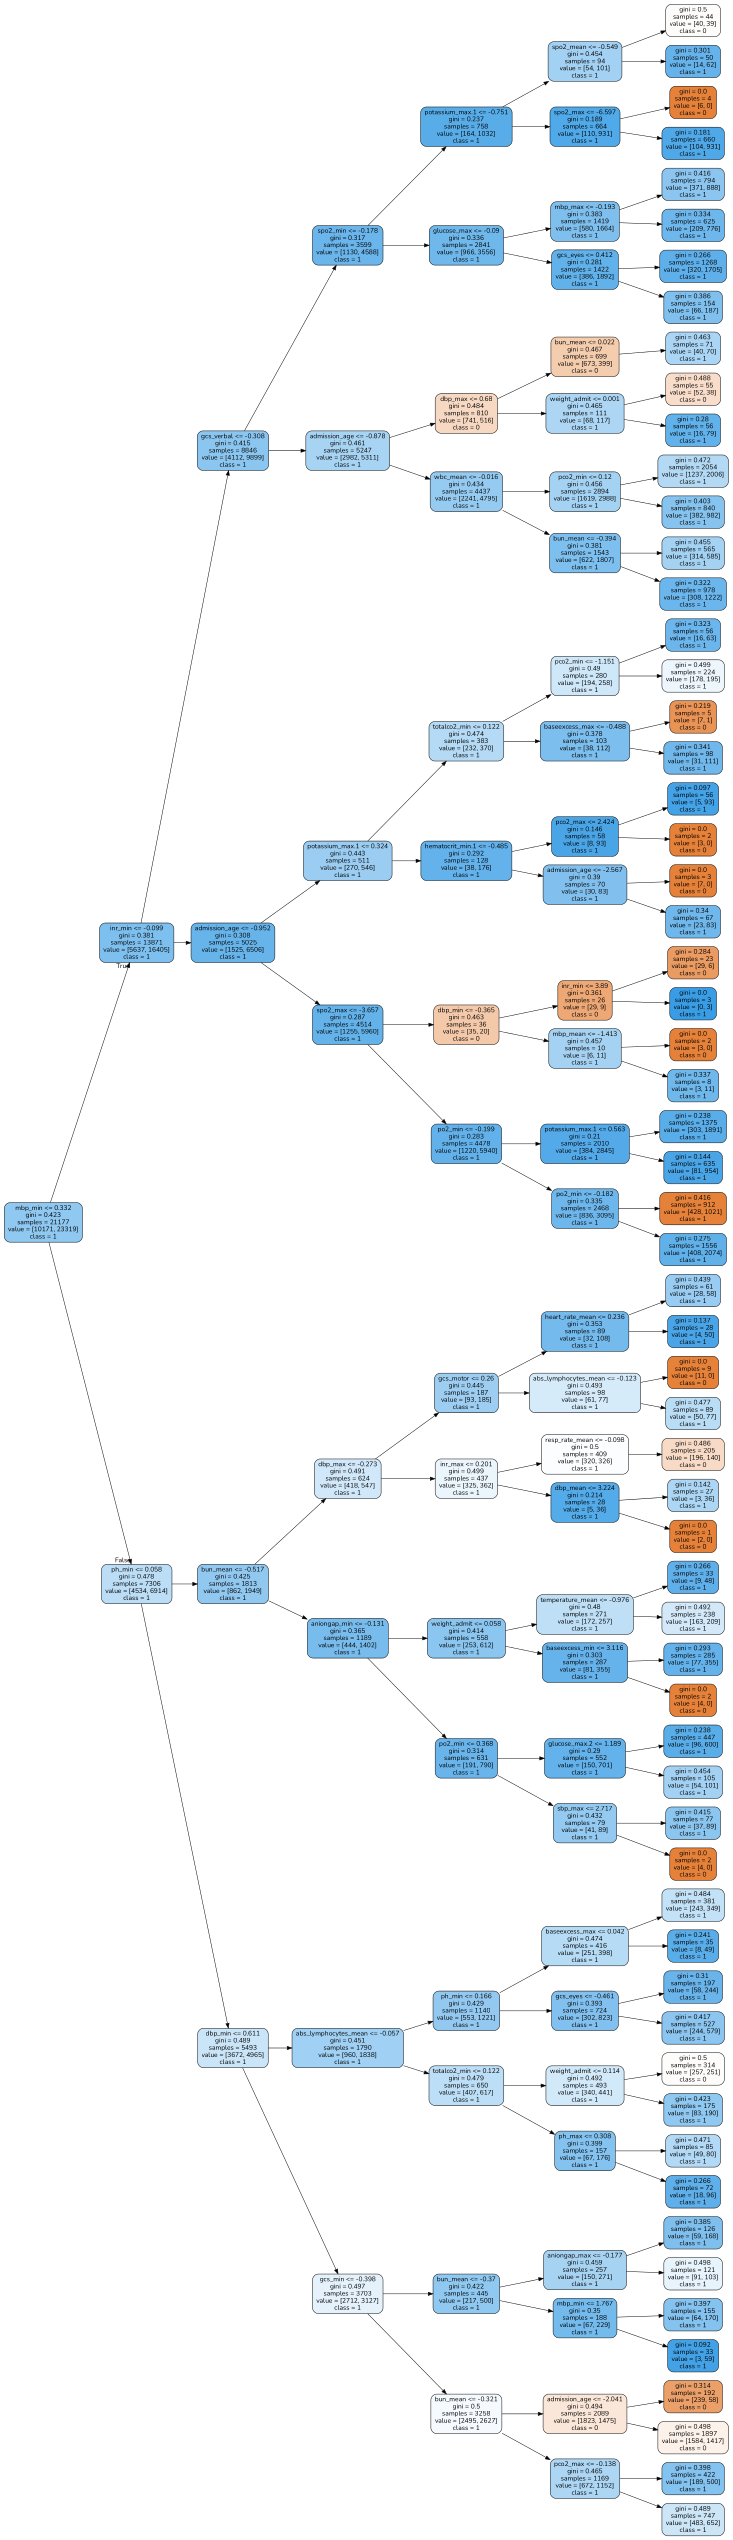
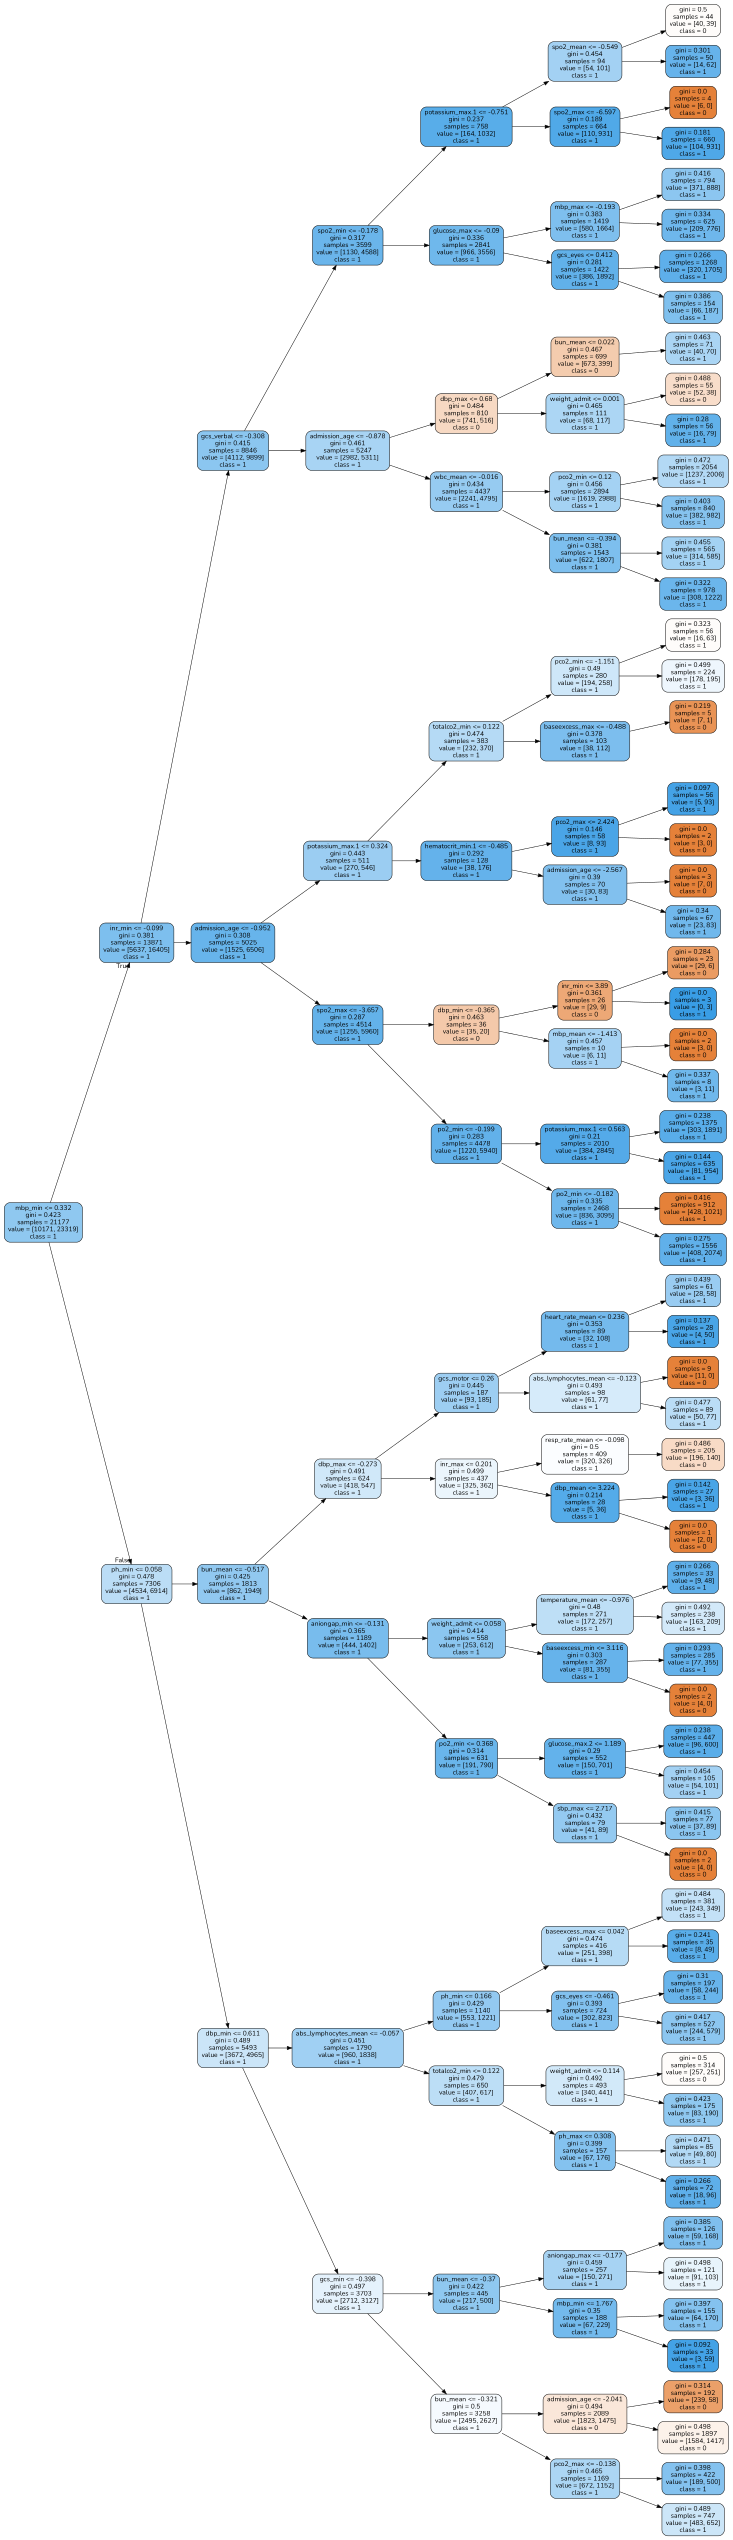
(693, 635) -> (693, 635)
(693, 758) -> none
(693, 1495) -> (693, 1495)
